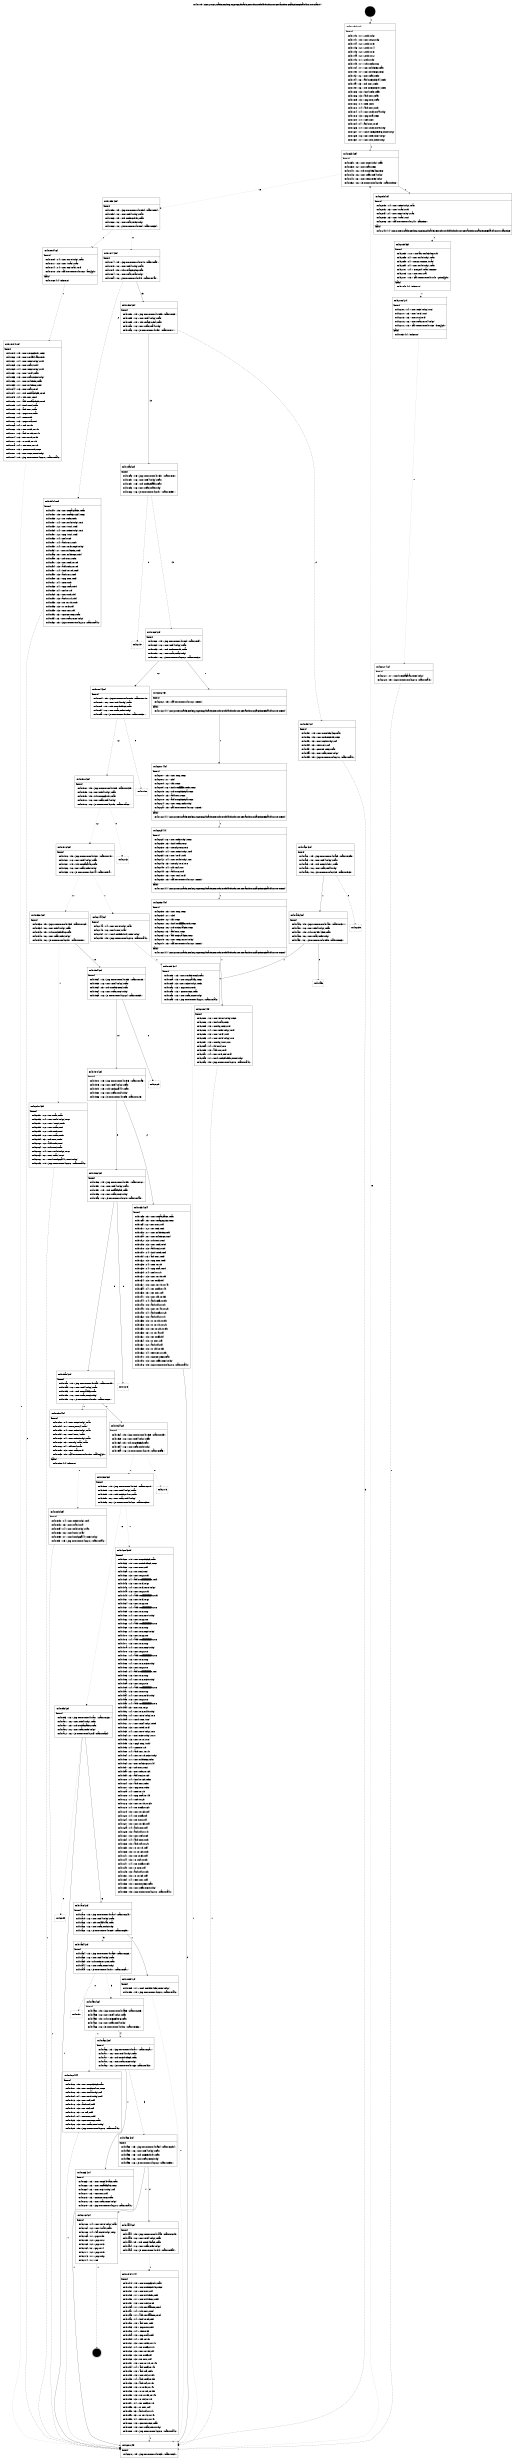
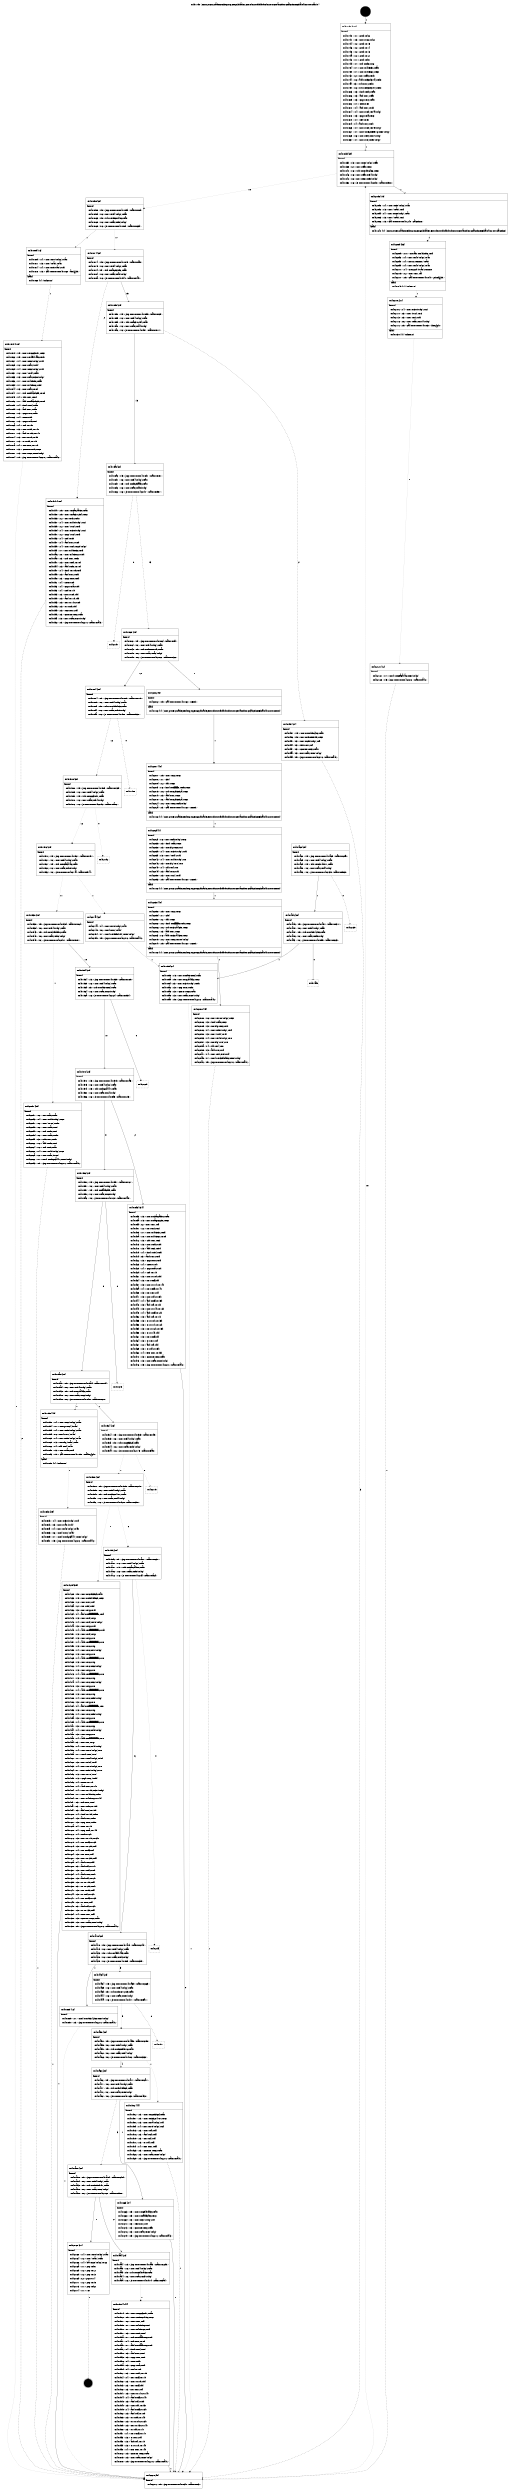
(61, 2116) -> (58, 2226)
